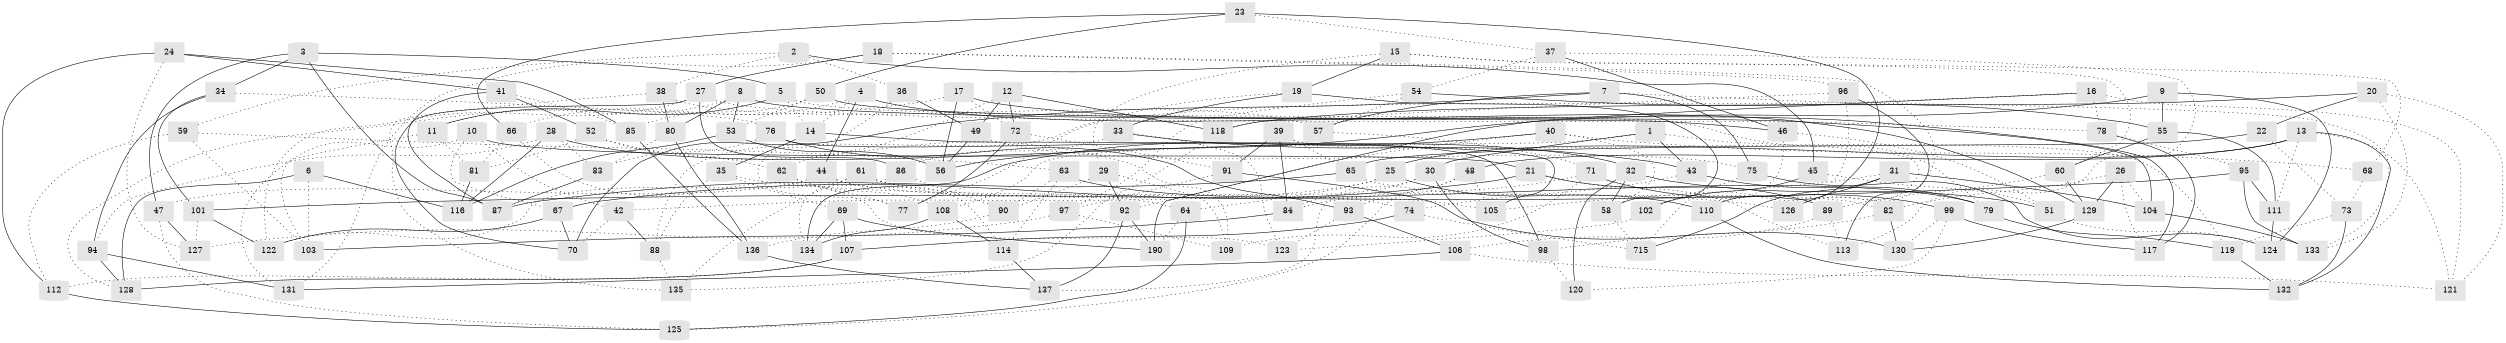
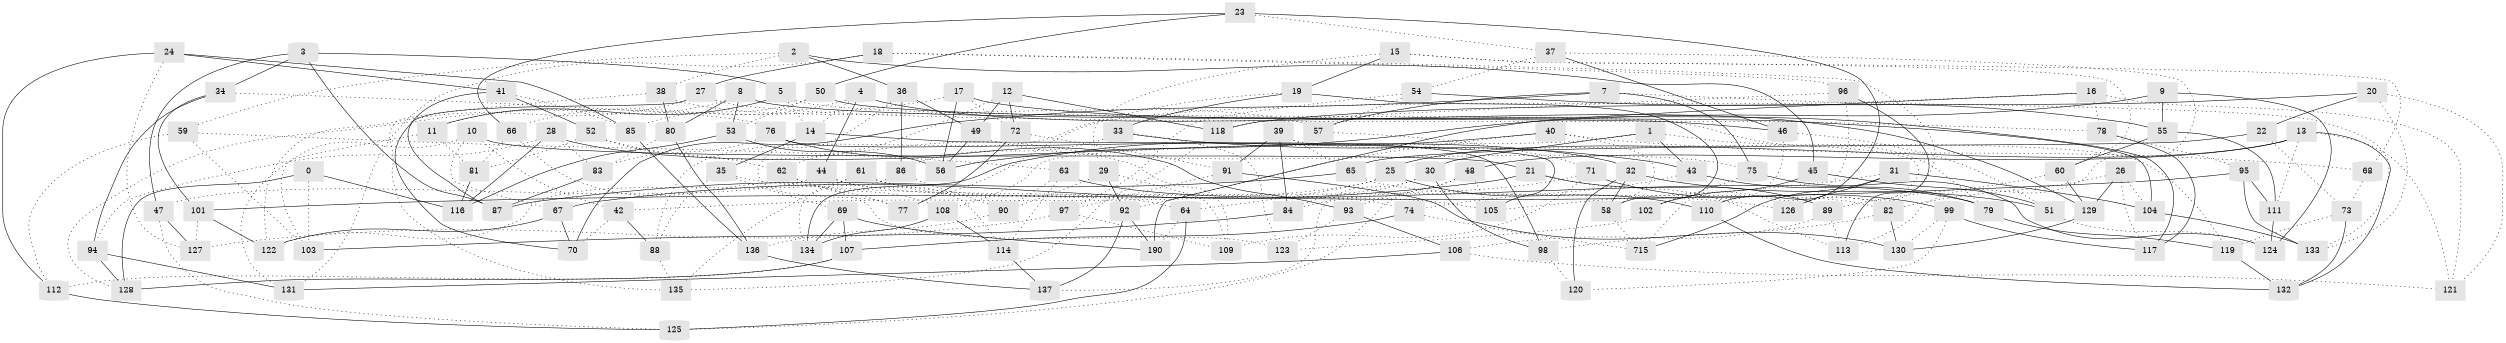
(848, 70) -> (848, 70)
(776, 157) -> (901, 133)
(309, 171) -> (309, 171)
(1932, 187) -> (1932, 187)
